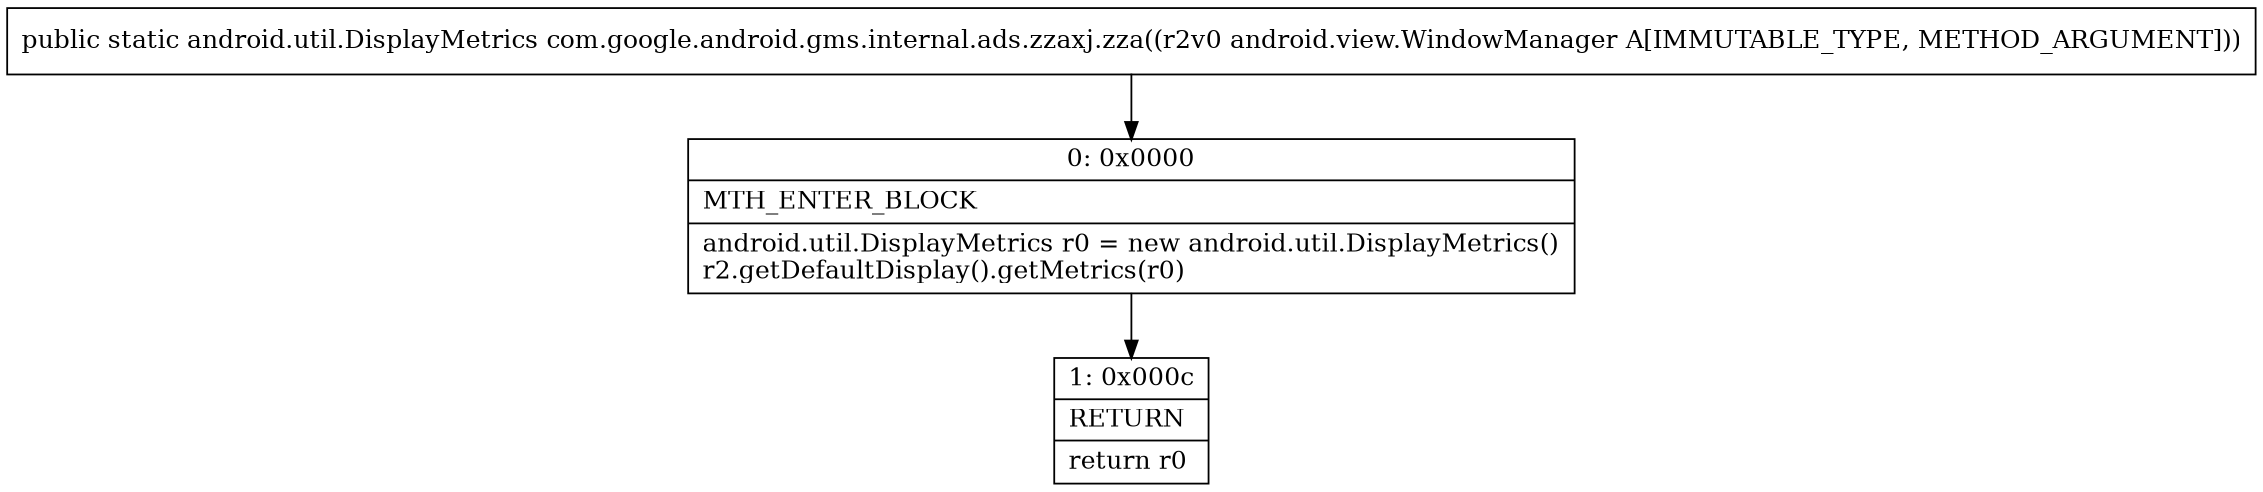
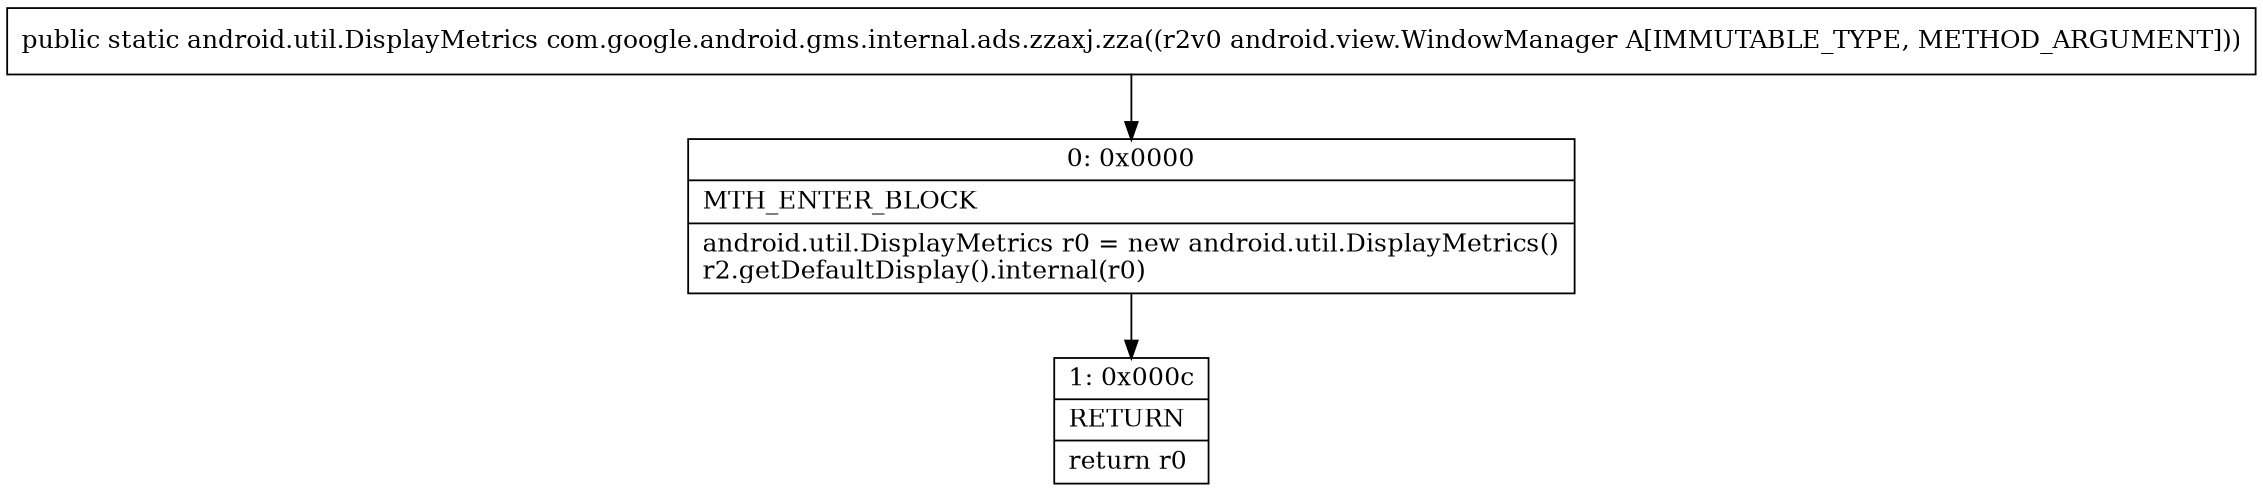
(944, 271) -> (924, 271)
